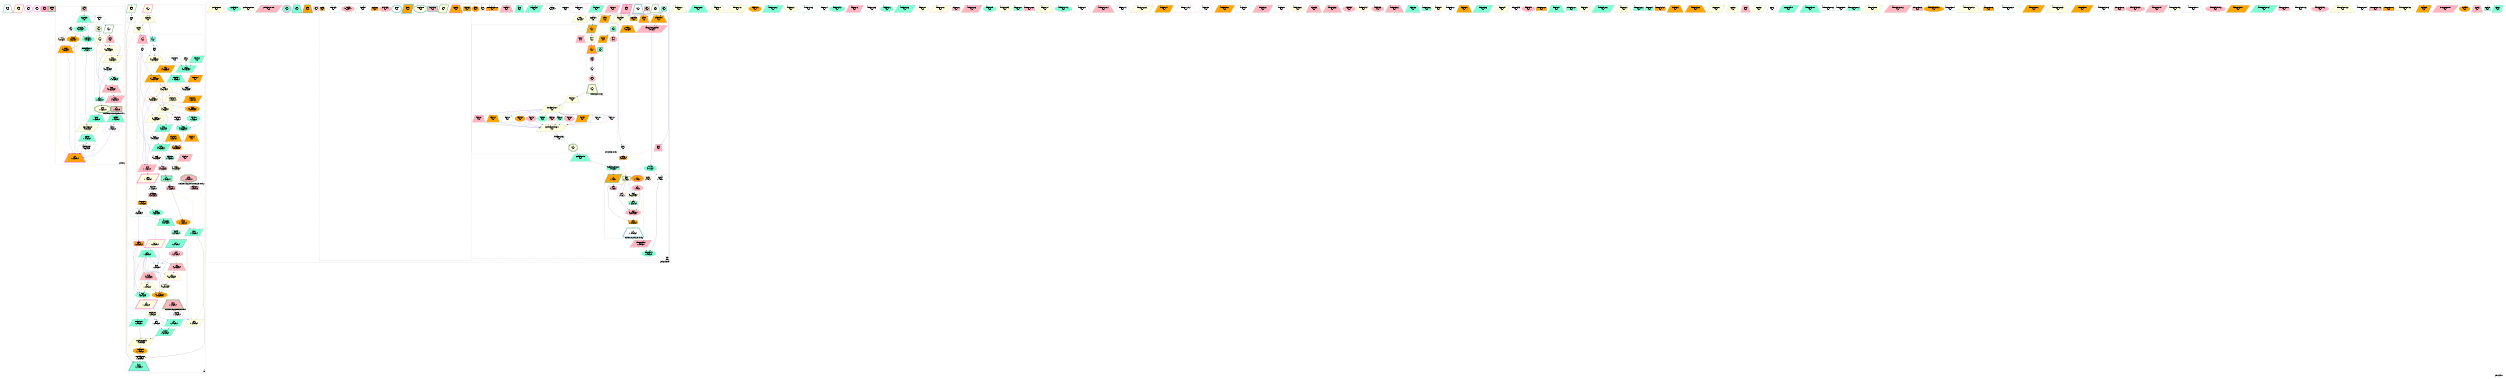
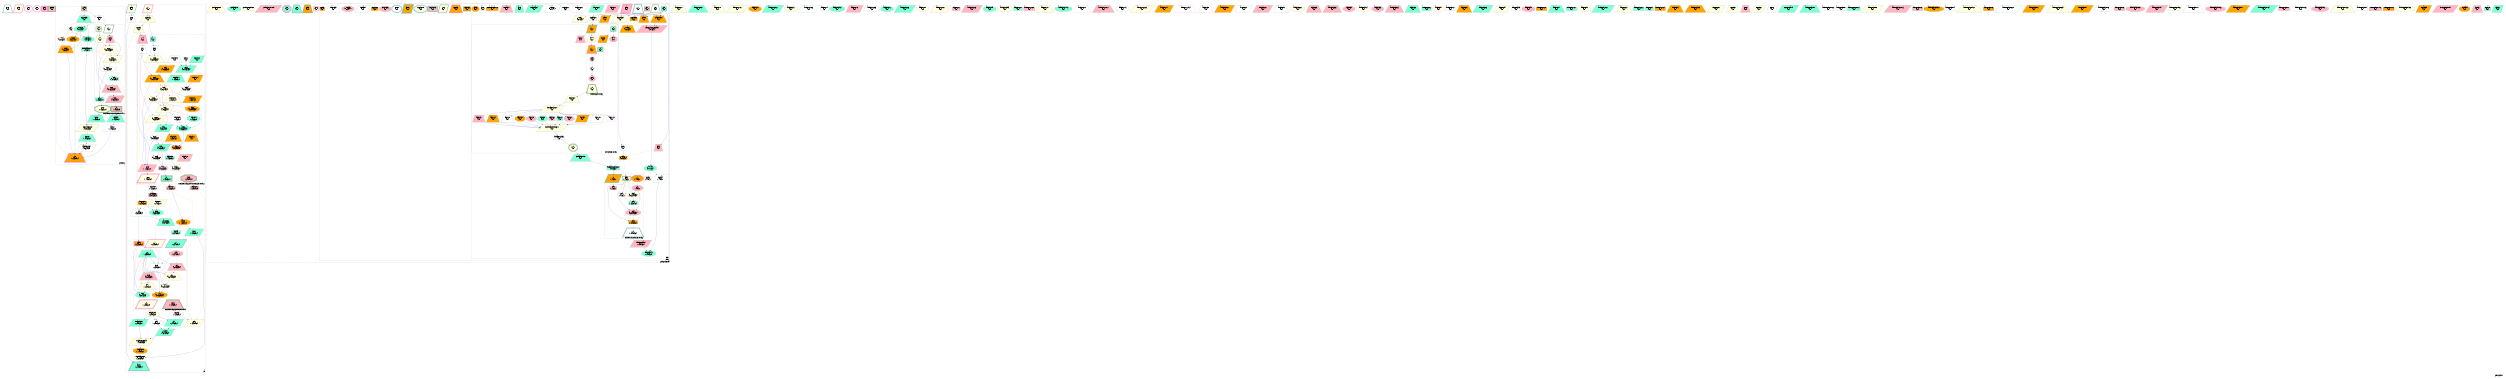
none -> (158, 203)
